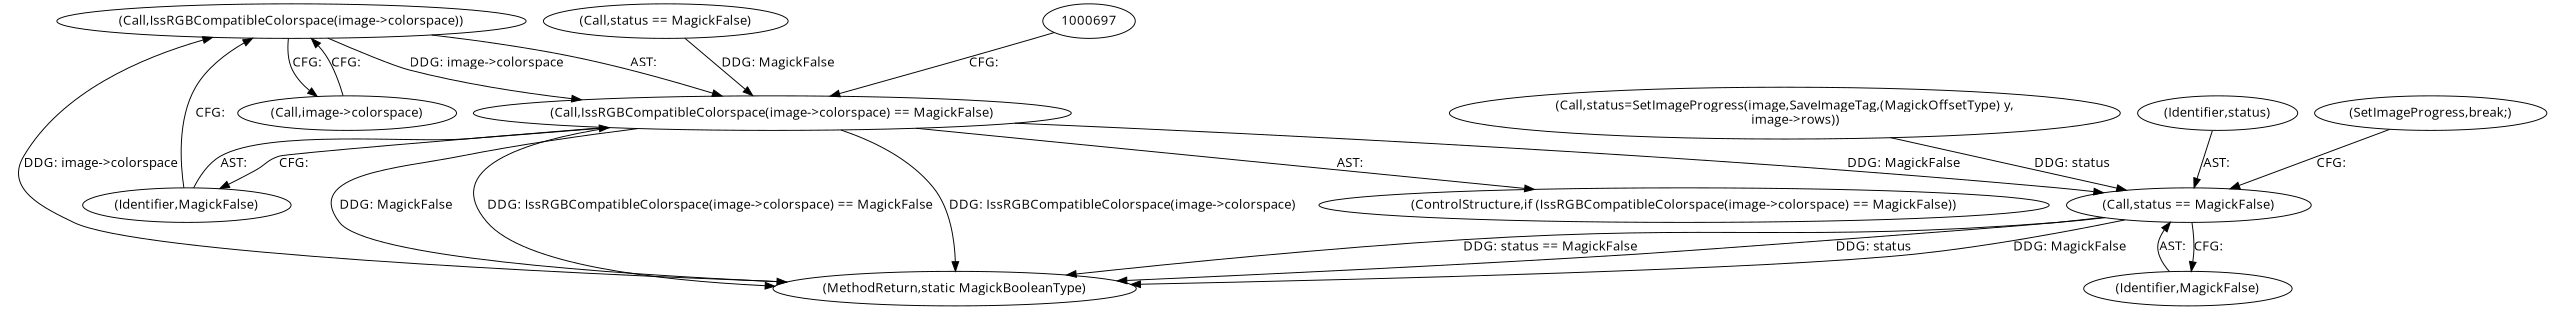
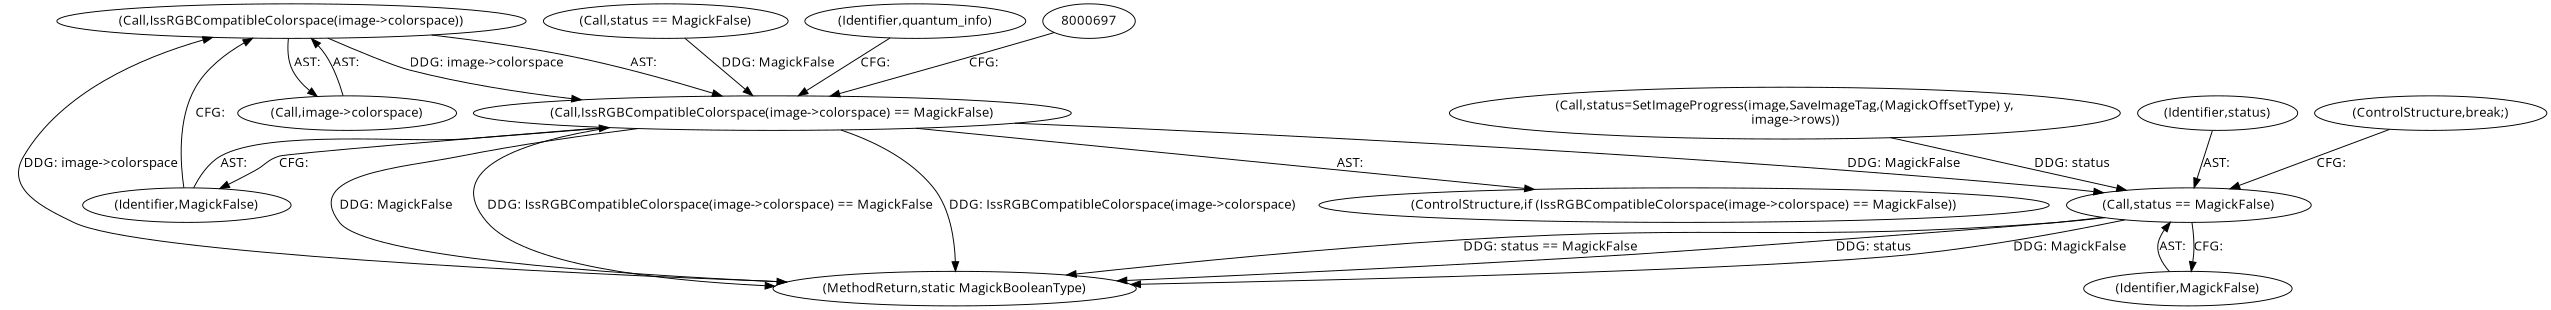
none -> (915, 21)
(1089, 21) -> (1089, 21)
(309, 63) -> (309, 63)
(348, 63) -> (348, 63)
(2431, 113) -> (2431, 113)
